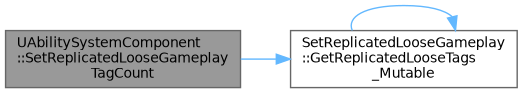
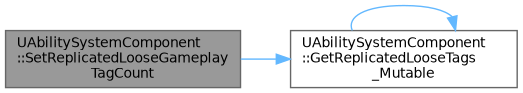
(404, 59) -> (404, 59)
